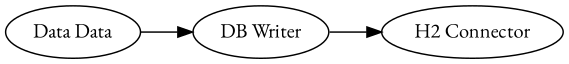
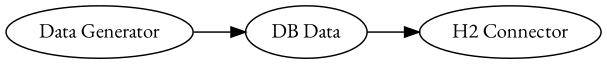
(73, 32) -> (100, 32)
(261, 32) -> (306, 32)
